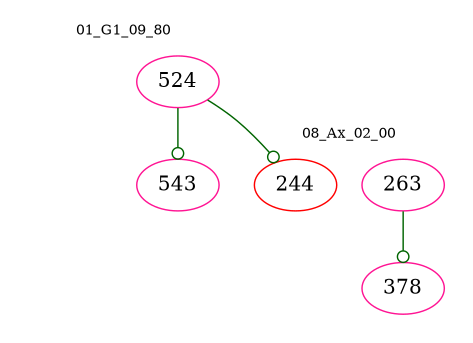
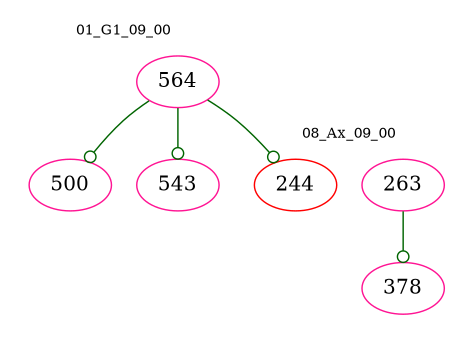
(124, 31) -> (124, 31)
(178, 82) -> (178, 82)
(349, 134) -> (349, 134)
none -> (70, 185)
